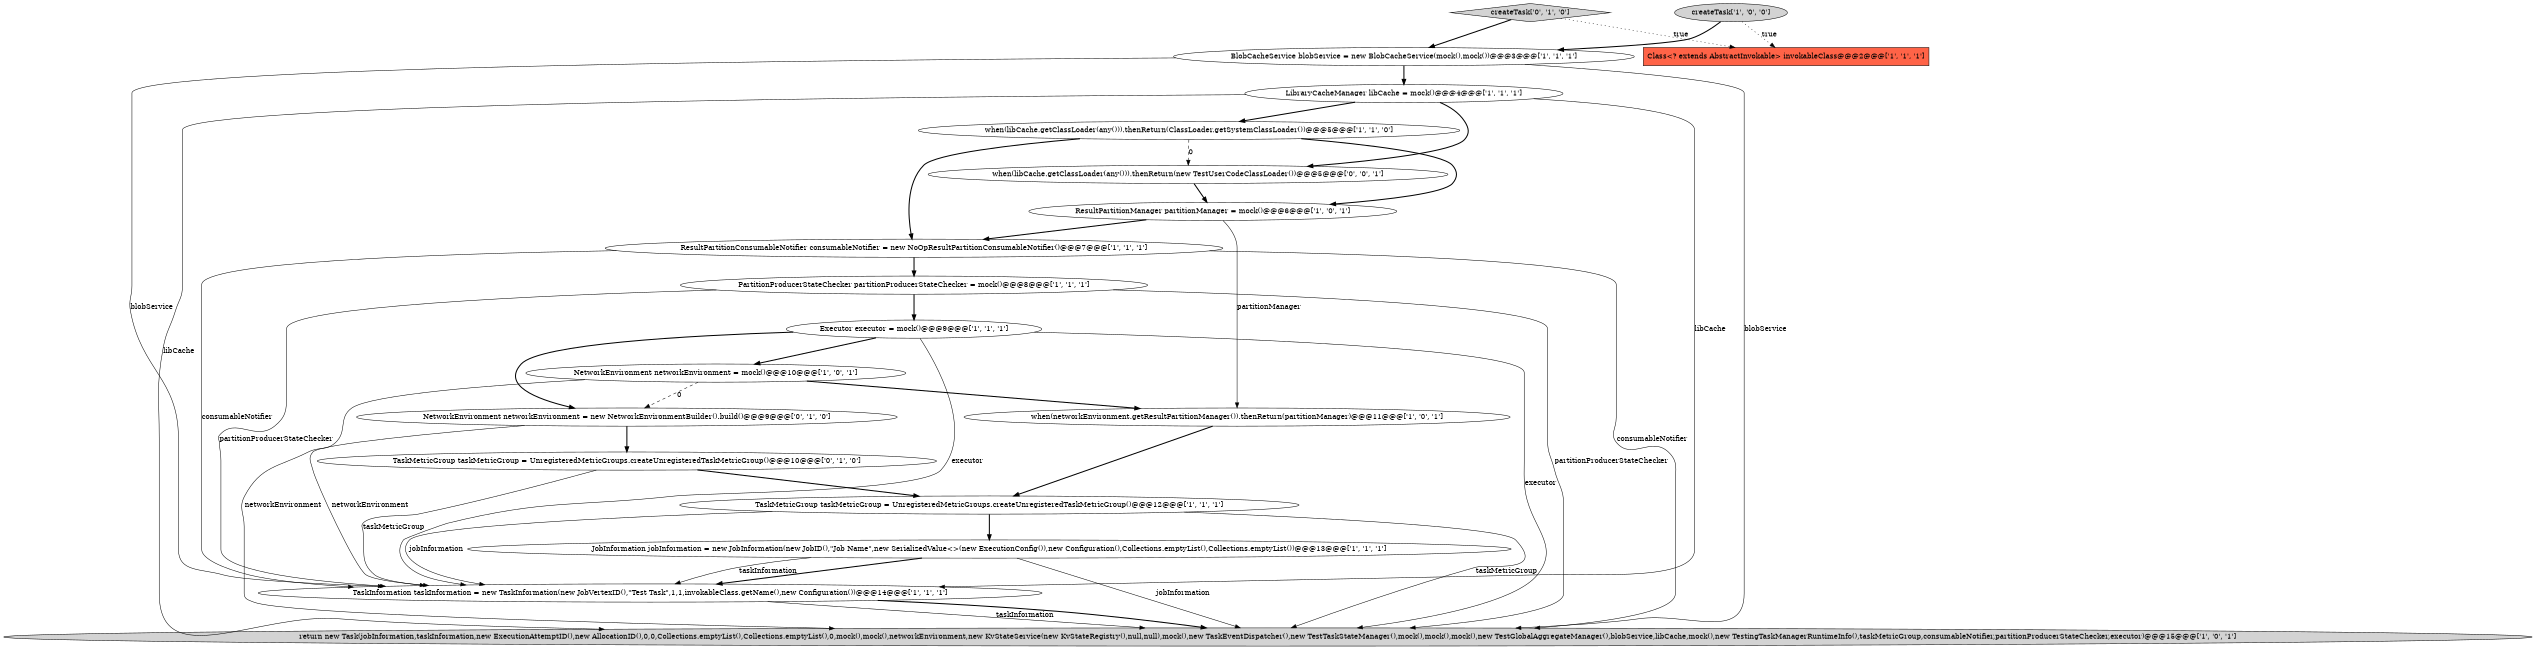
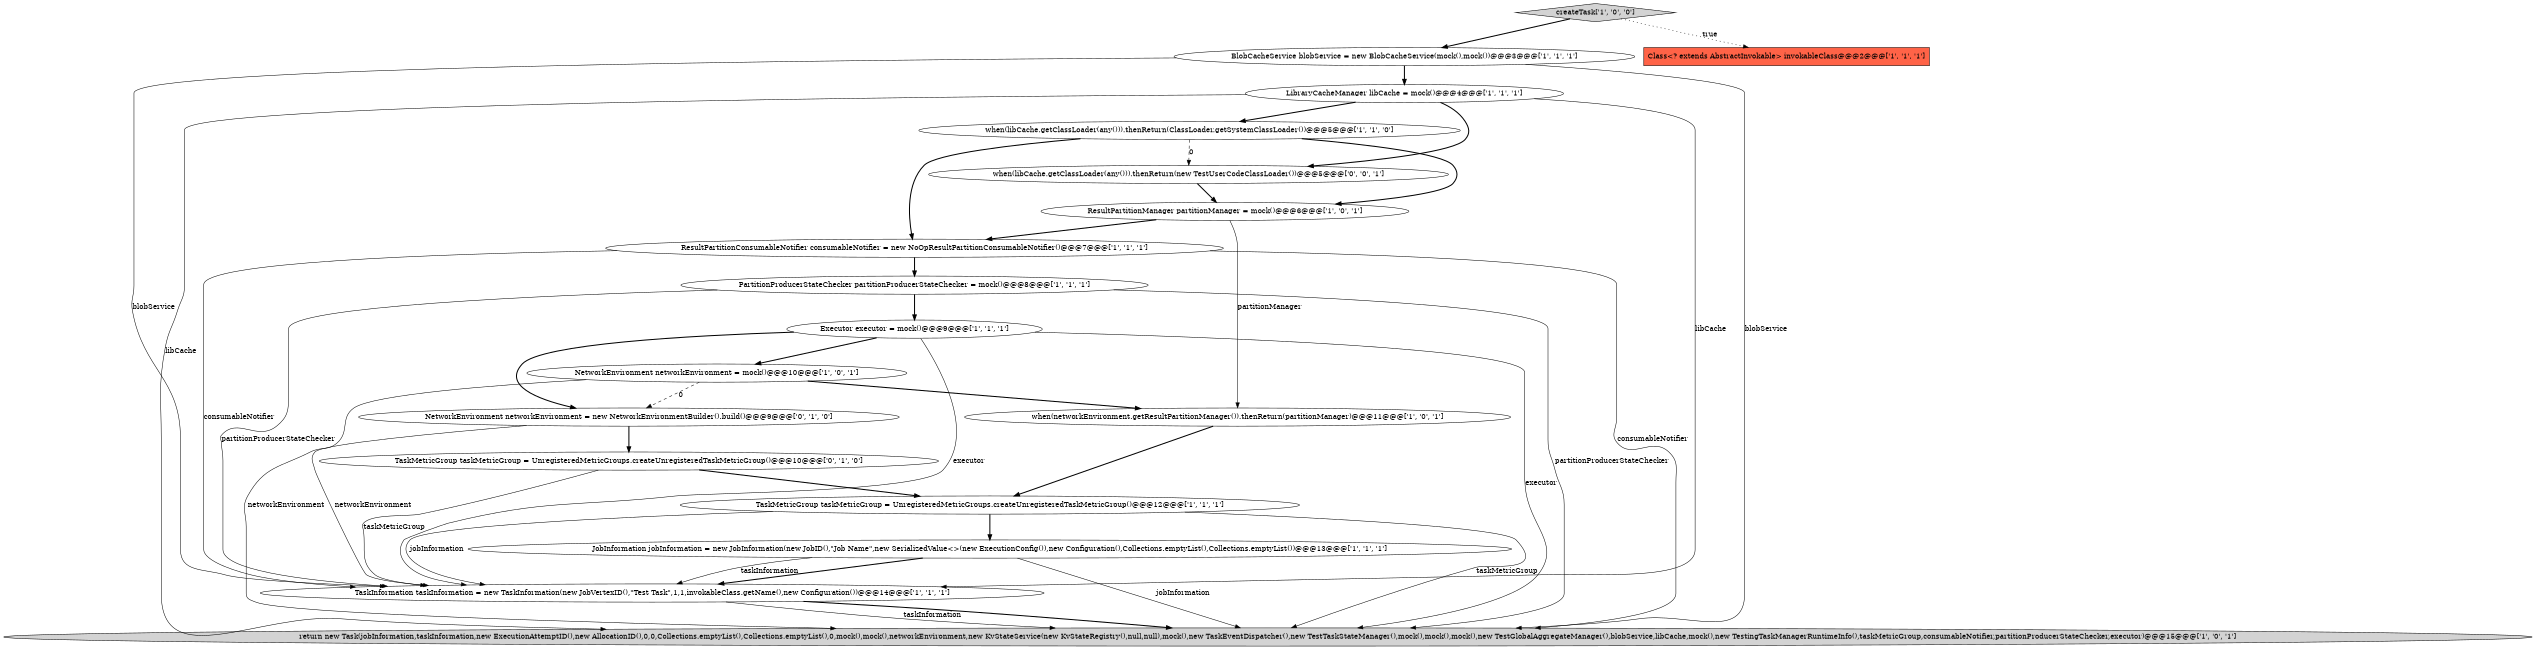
(1530, 13) -> none
(1731, 13) -> (1596, 13)
